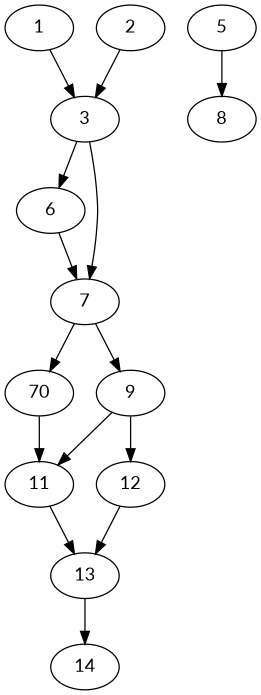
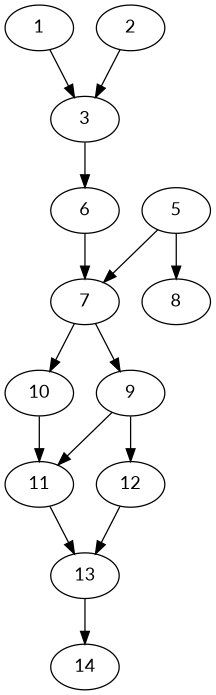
(97, 204) -> (135, 252)
(39, 393) -> (39, 393)
